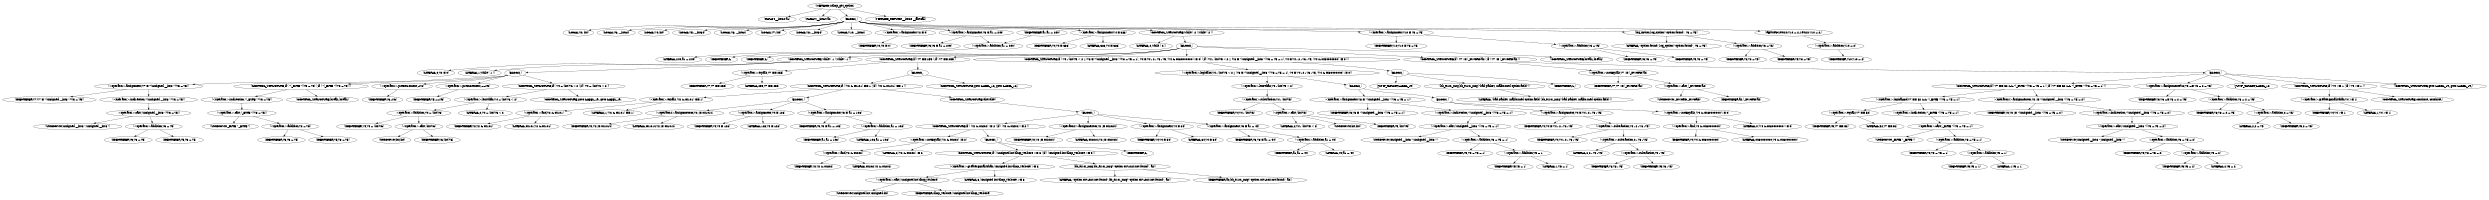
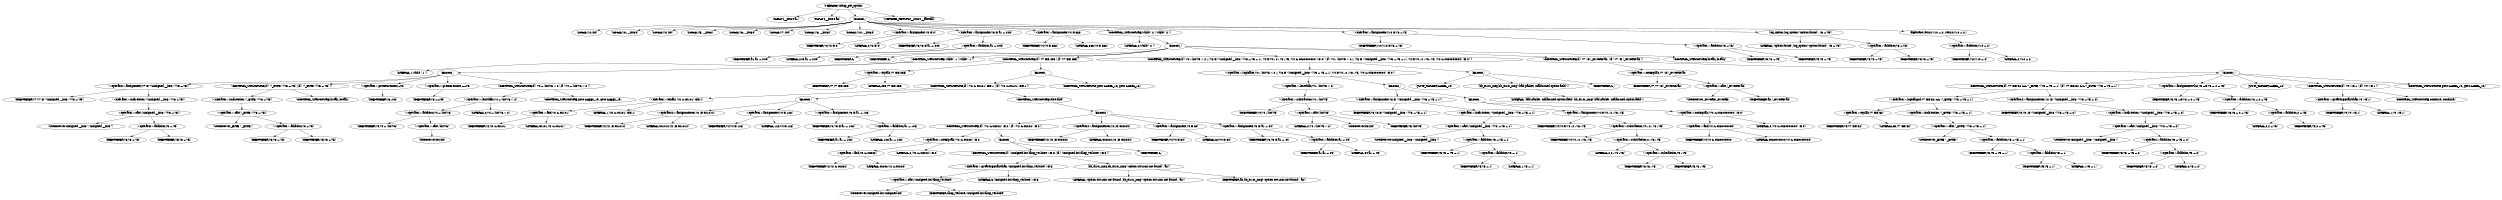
(1019, 39) -> (856, 53)
none -> (2018, 60)
(595, 64) -> (891, 39)
(437, 140) -> none
